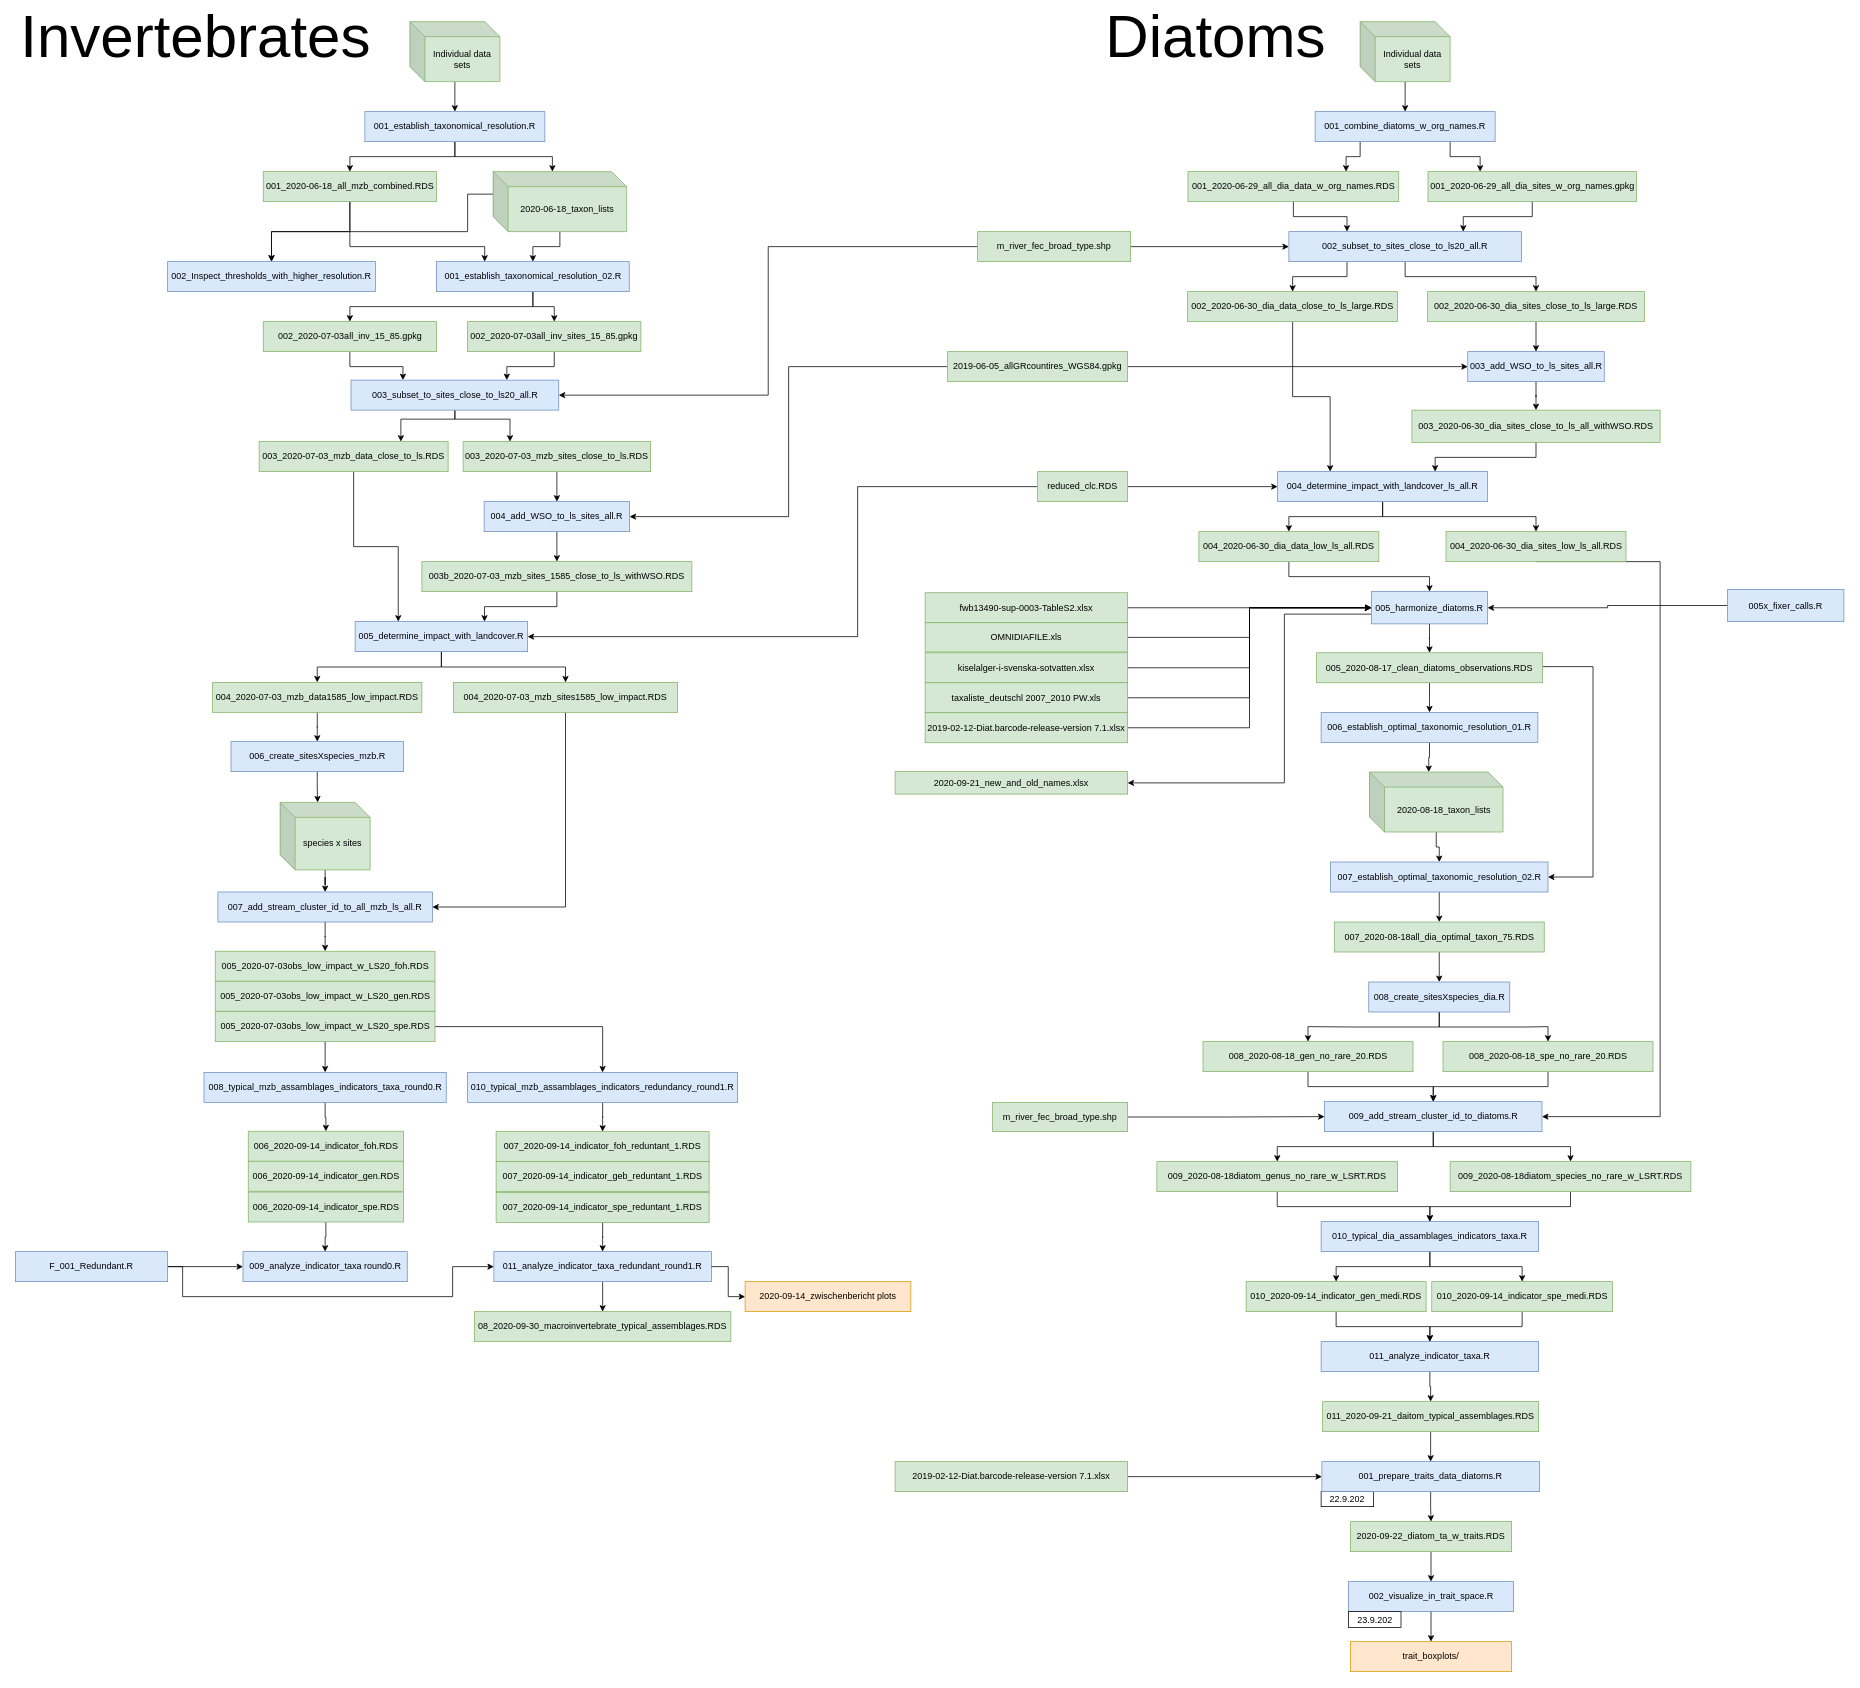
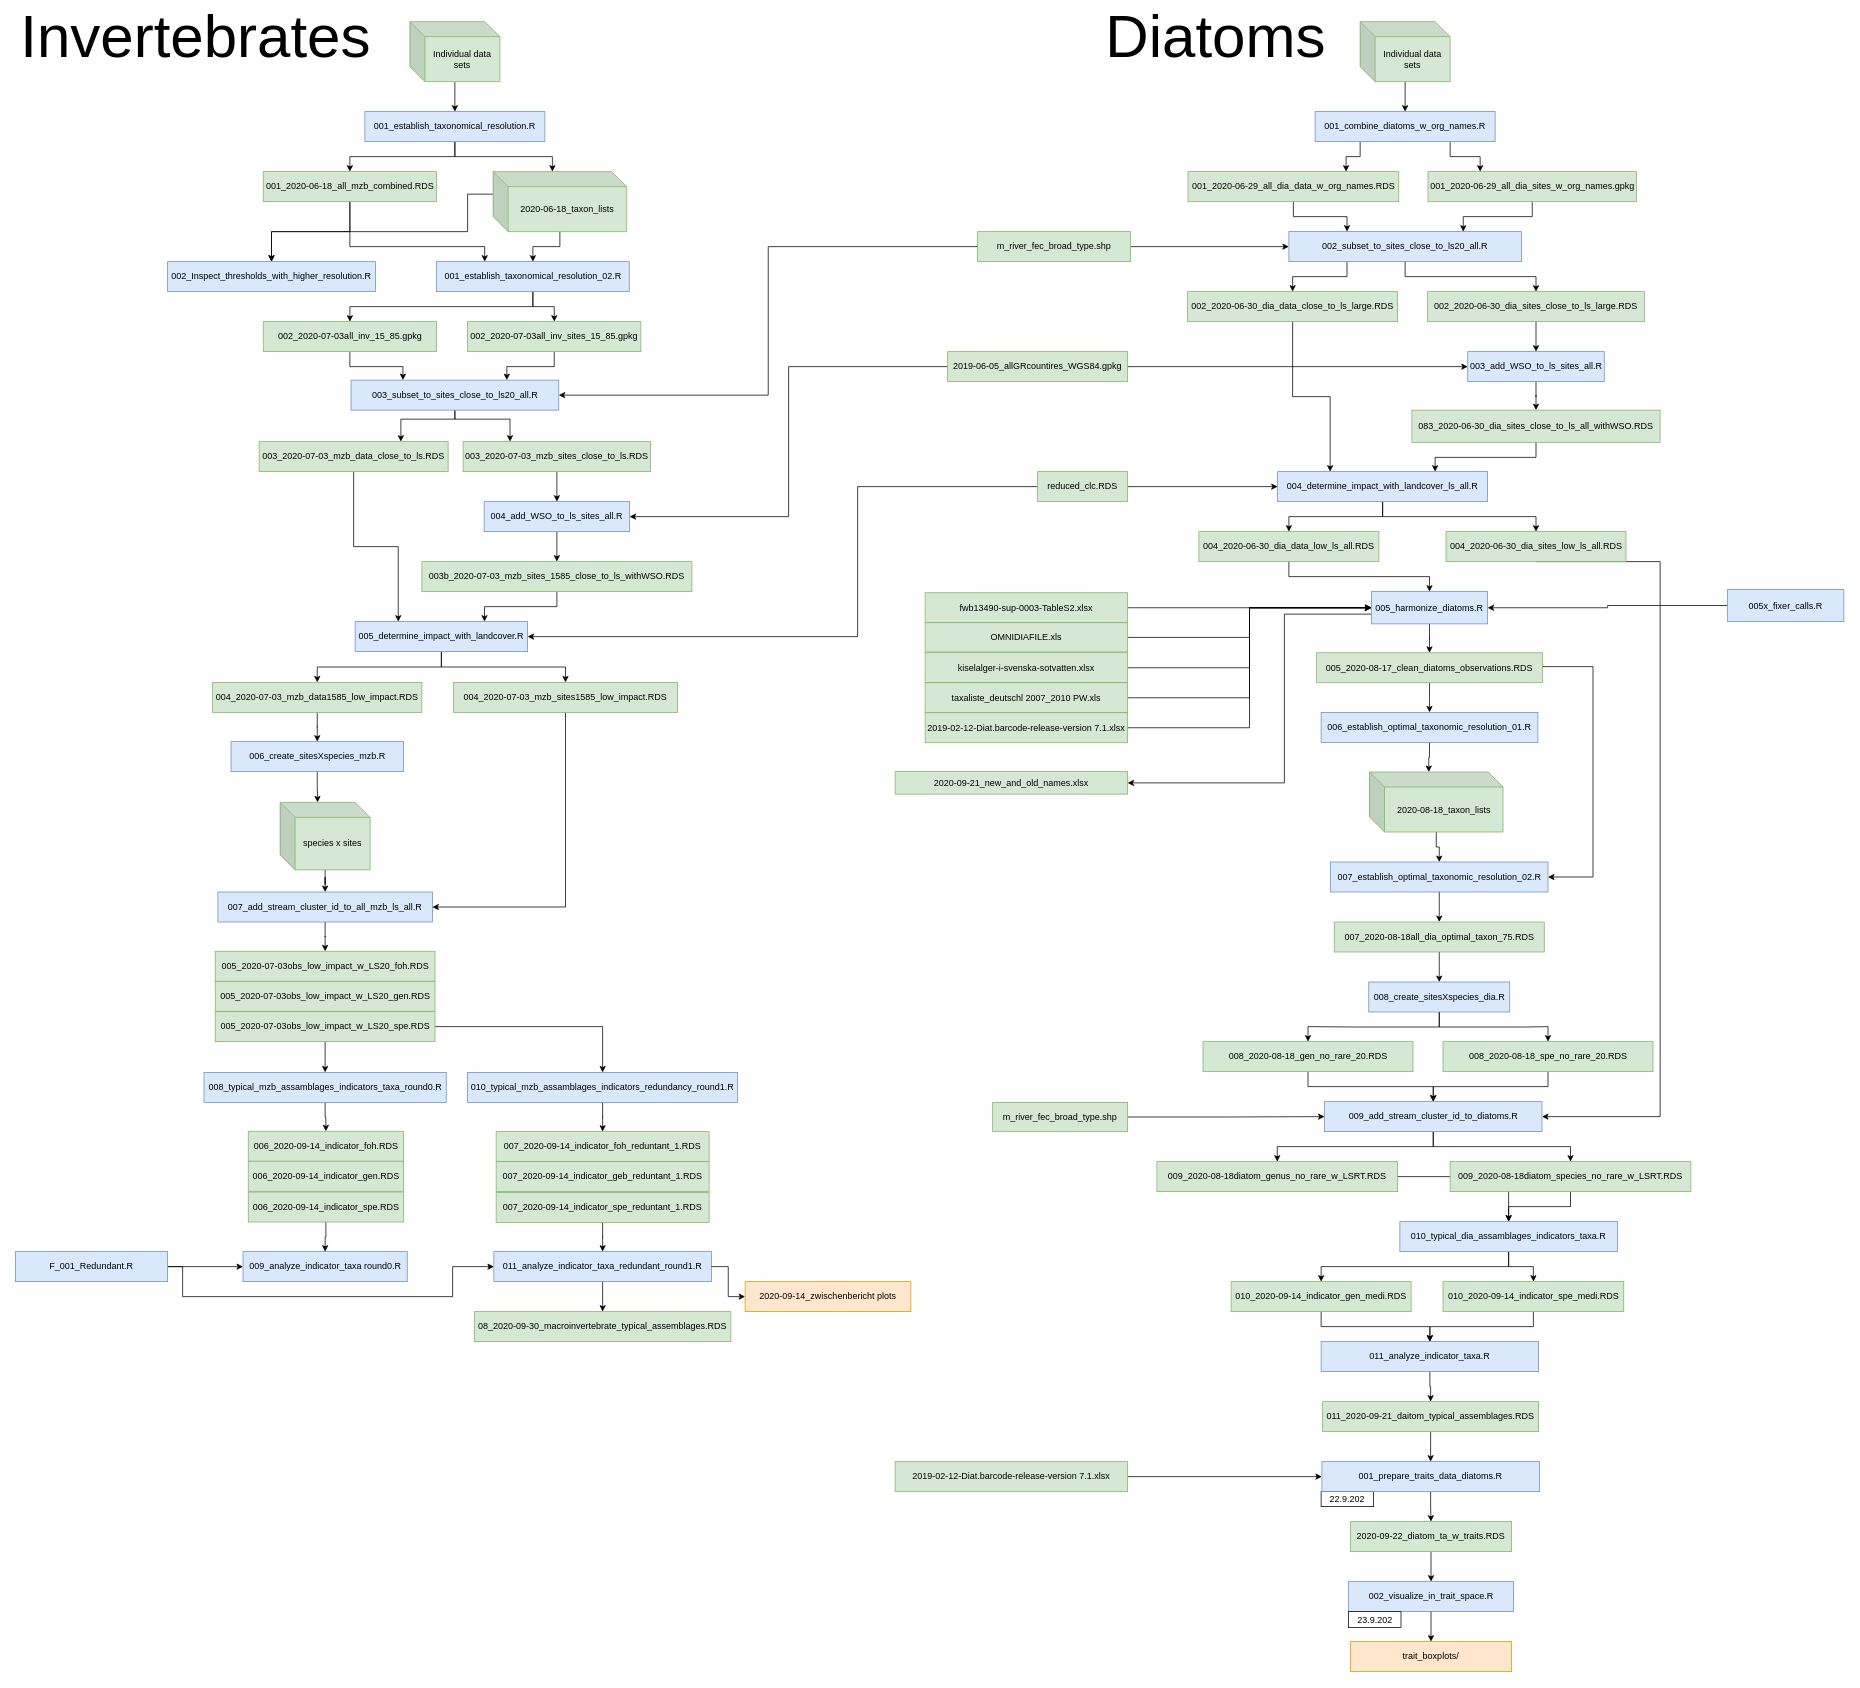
(1536, 426) -> (1536, 426)
(1430, 1236) -> (1509, 1236)
(1336, 1296) -> (1321, 1296)
(1522, 1296) -> (1533, 1296)
